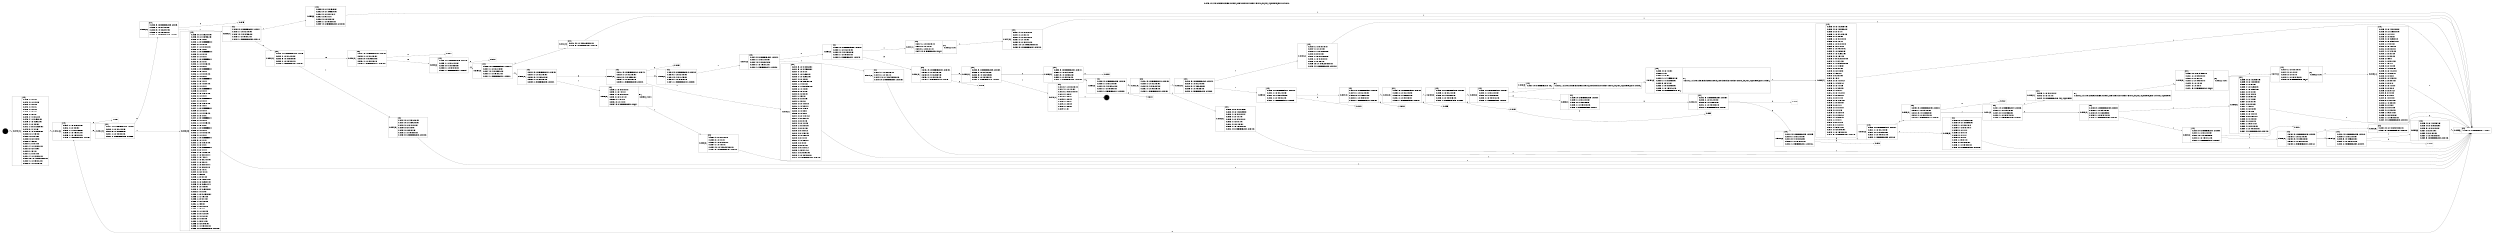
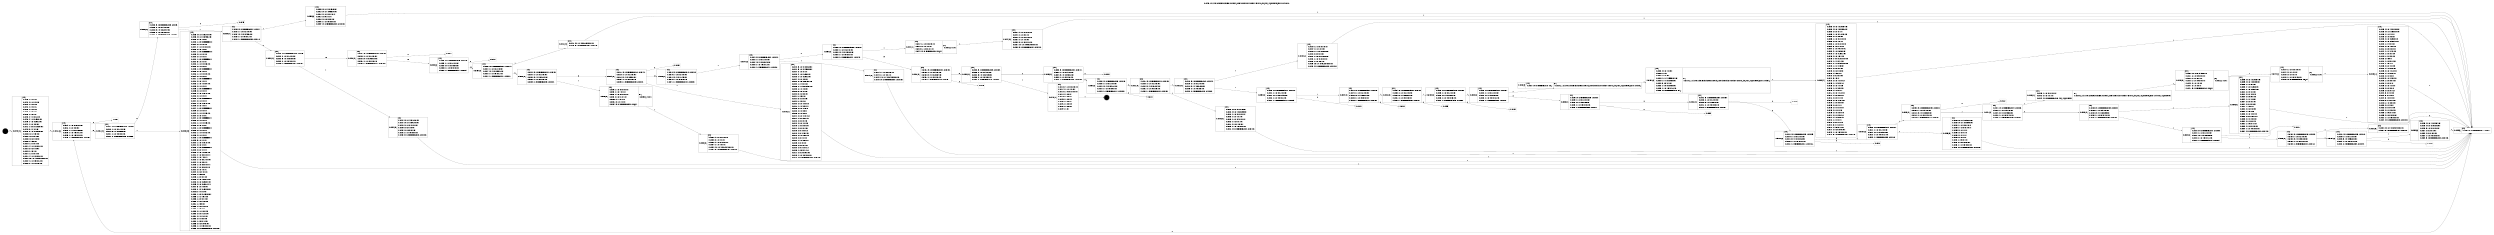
(1610, 121) -> (1652, 111)
